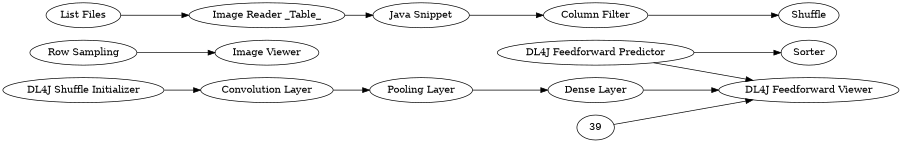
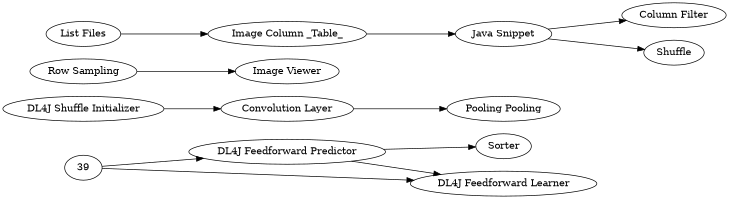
(267, 15) -> (287, 34)
(710, 15) -> (593, 44)
(421, 90) -> (504, 109)
(596, 90) -> none
(809, 90) -> (504, 184)
none -> (149, 163)
